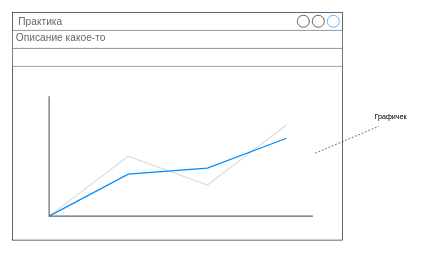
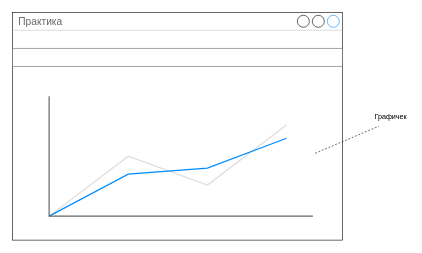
(177, 39) -> none
